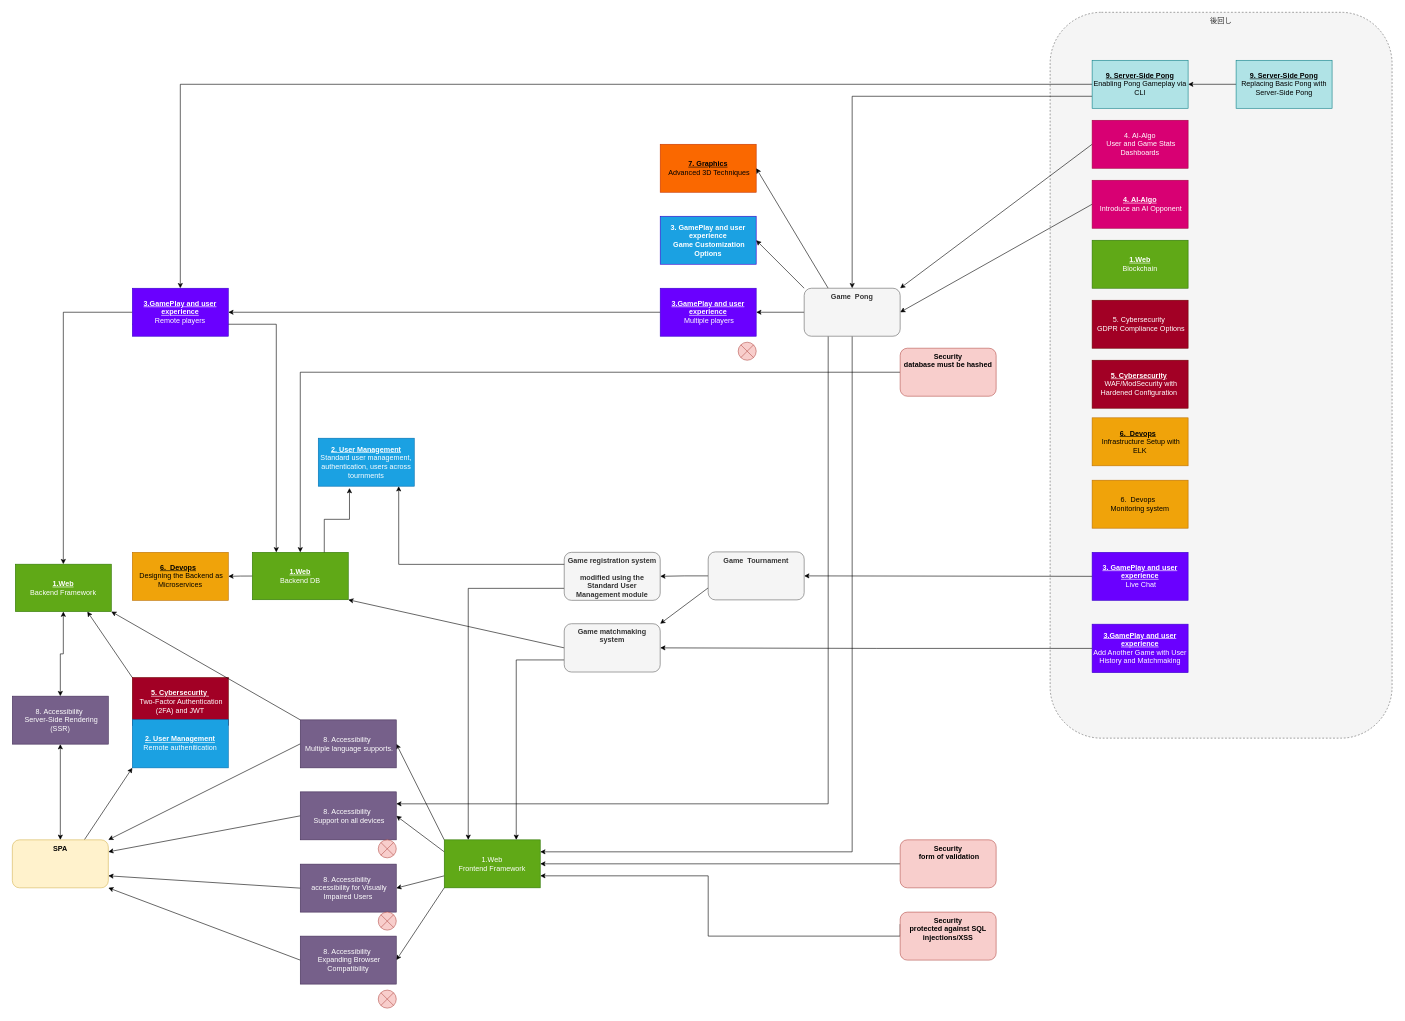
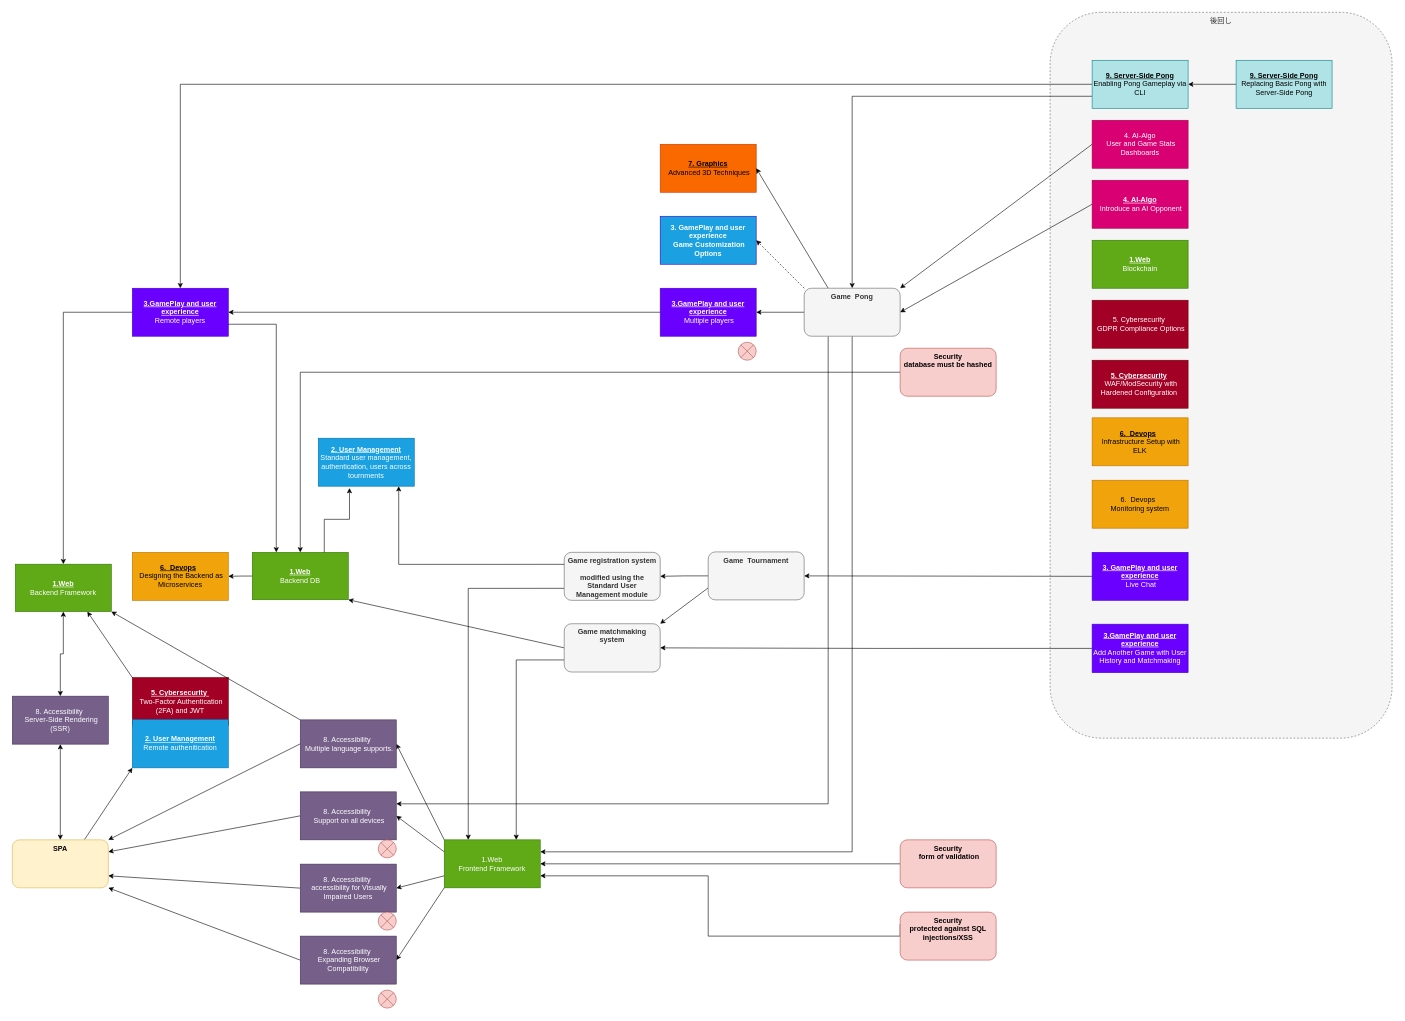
(782, 266) -> (782, 266)
